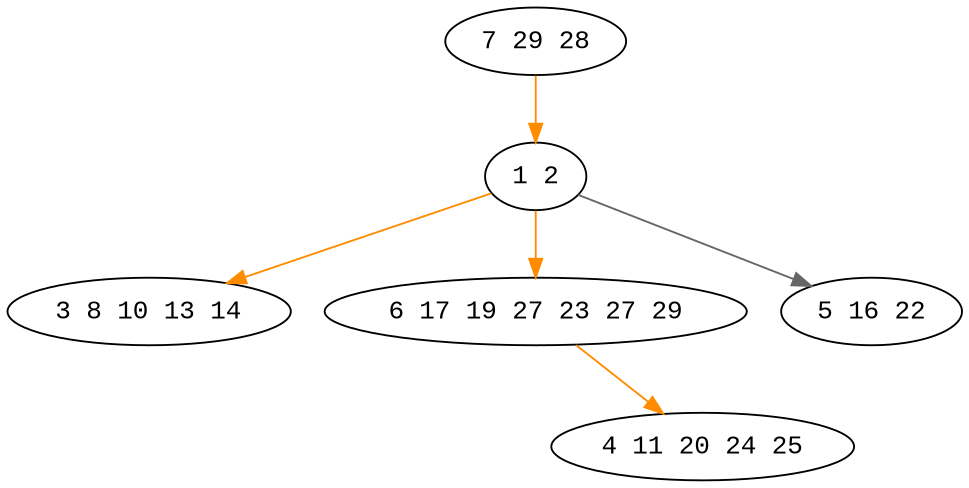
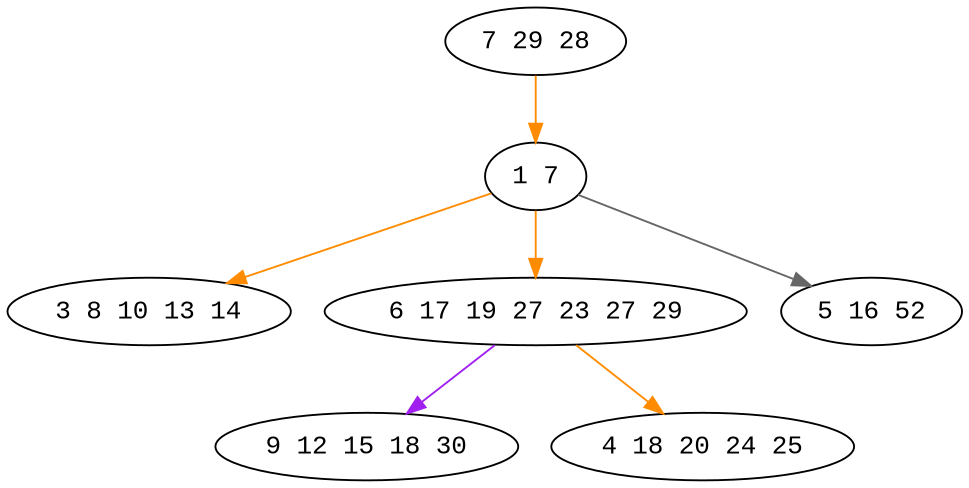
(536, 176) -> (536, 176)
(872, 311) -> (872, 311)
none -> (367, 447)
(703, 447) -> (703, 447)
